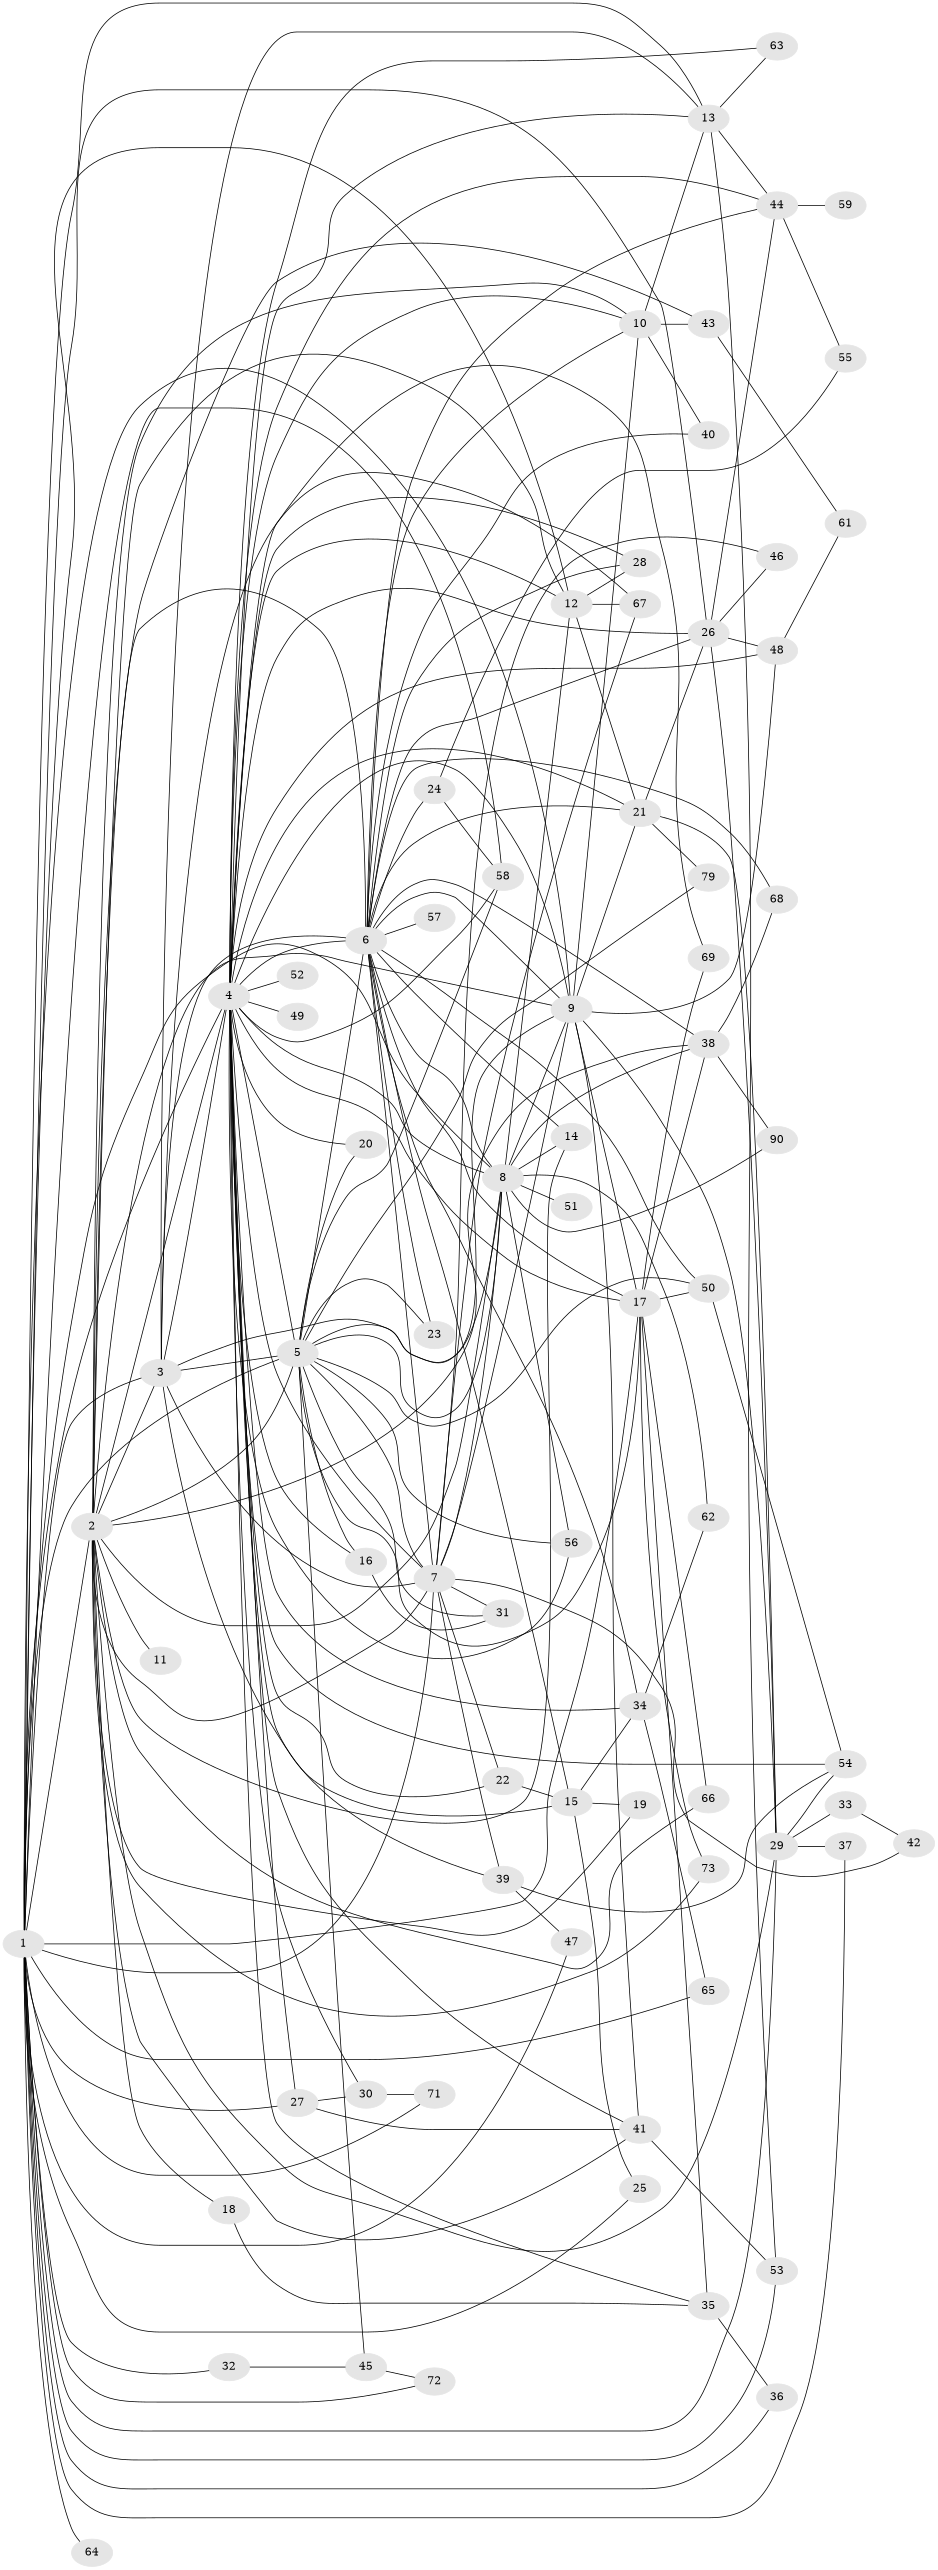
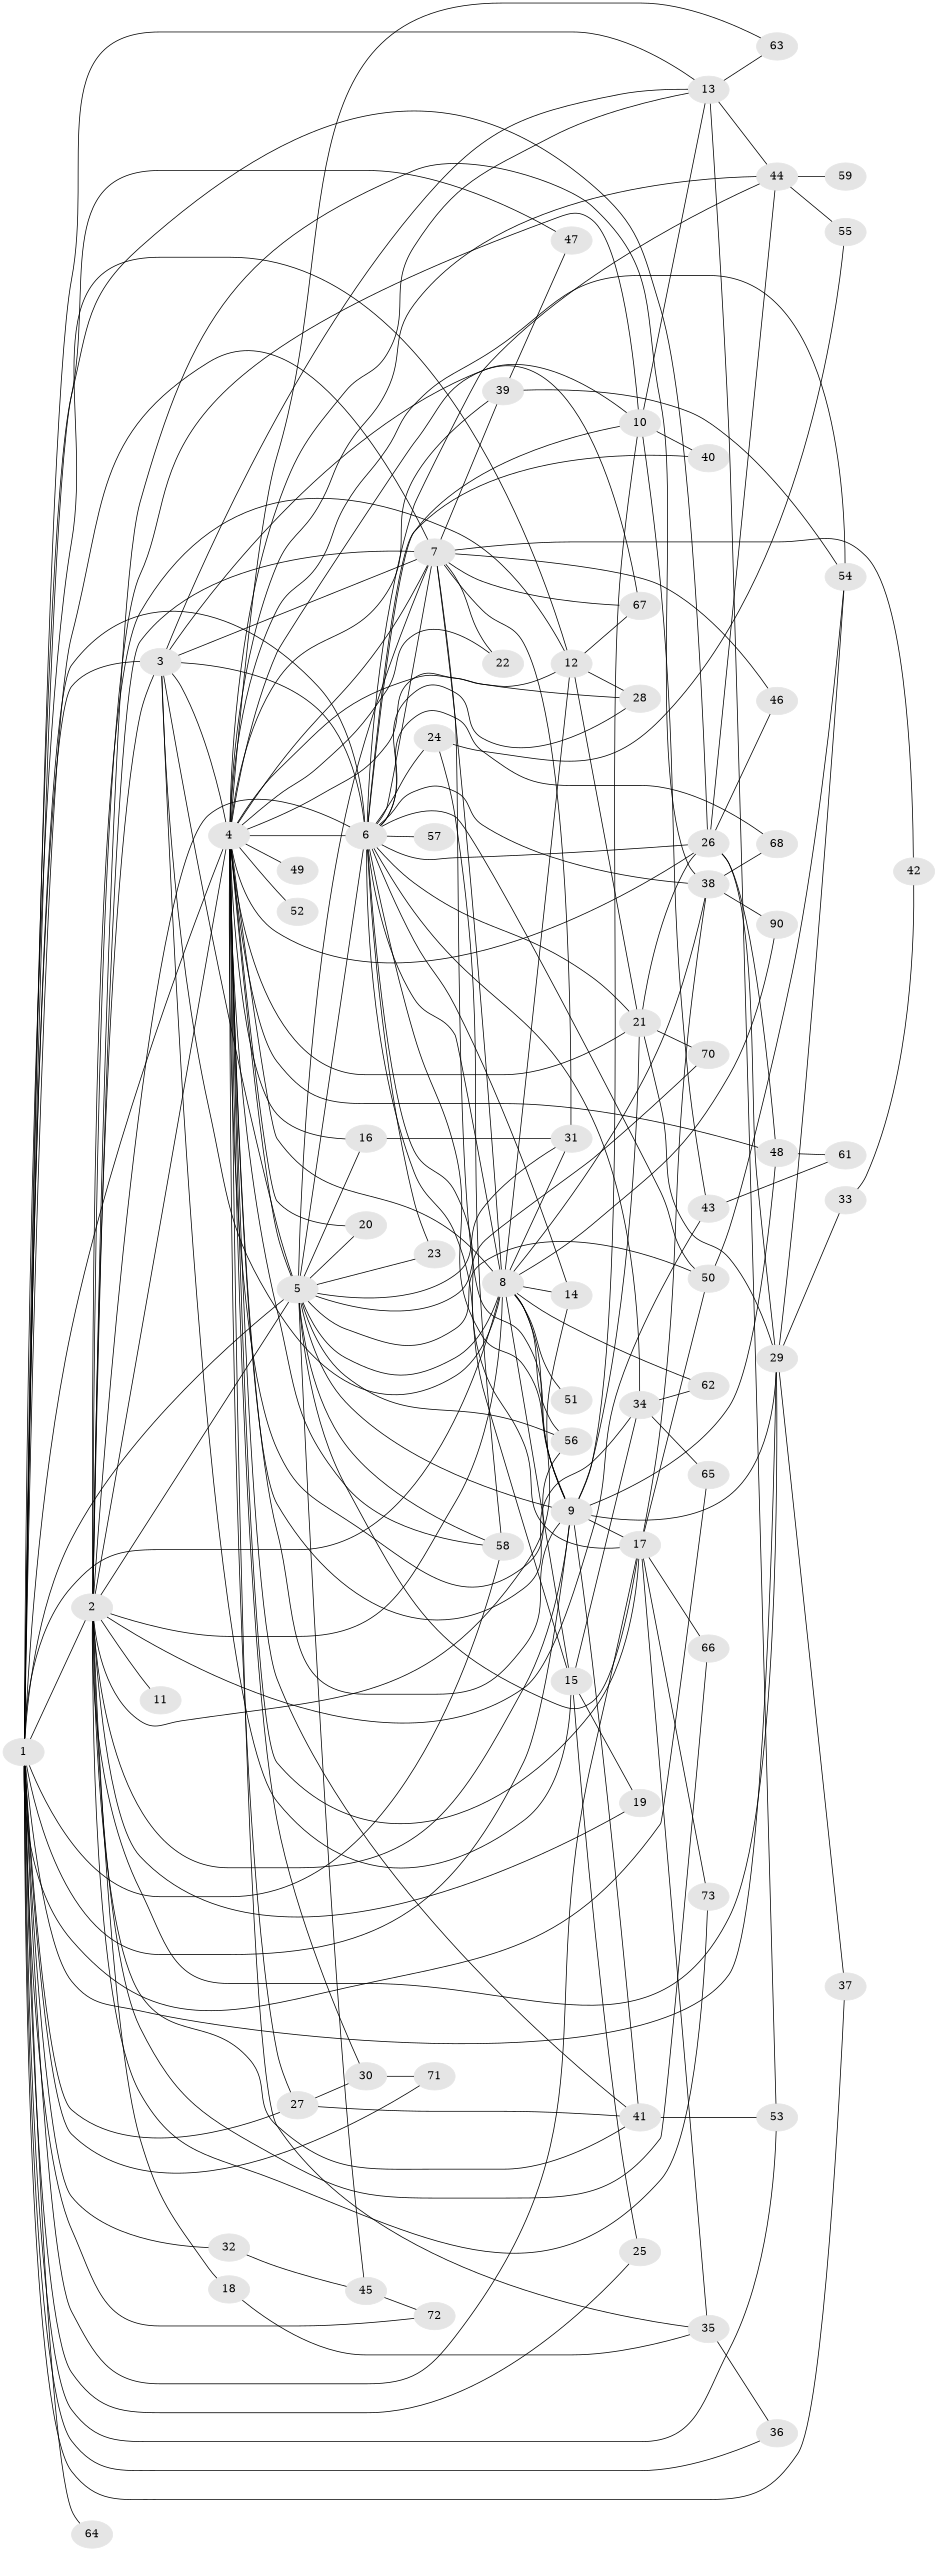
none -> (84, 652)
(709, 878) -> (709, 1055)
(709, 958) -> none
none -> (536, 1214)
(537, 1792) -> (537, 1482)
